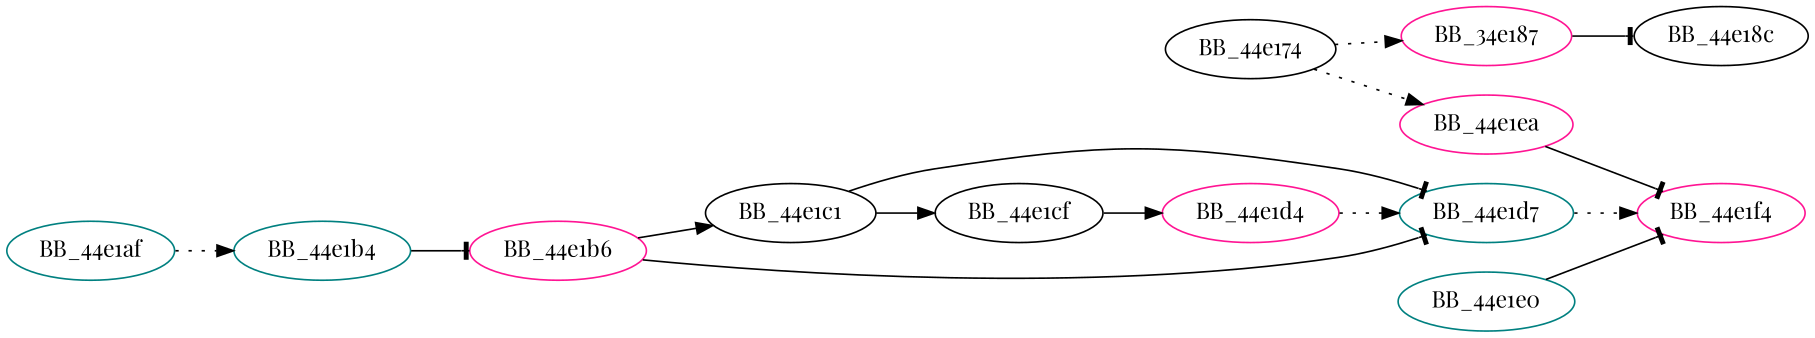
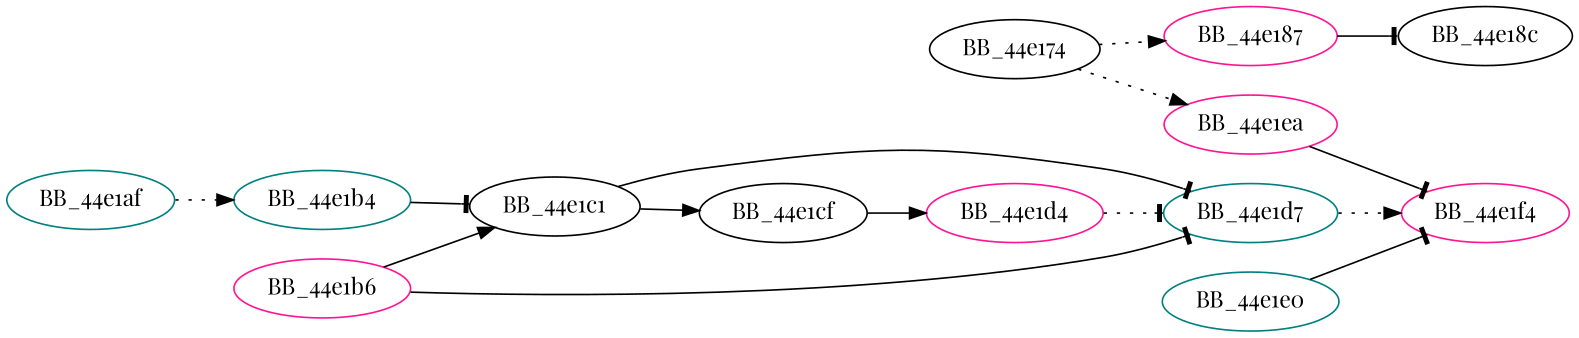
(1486, 36) -> (1251, 36)
(1361, 213) -> (1129, 213)
(436, 251) -> (436, 203)
